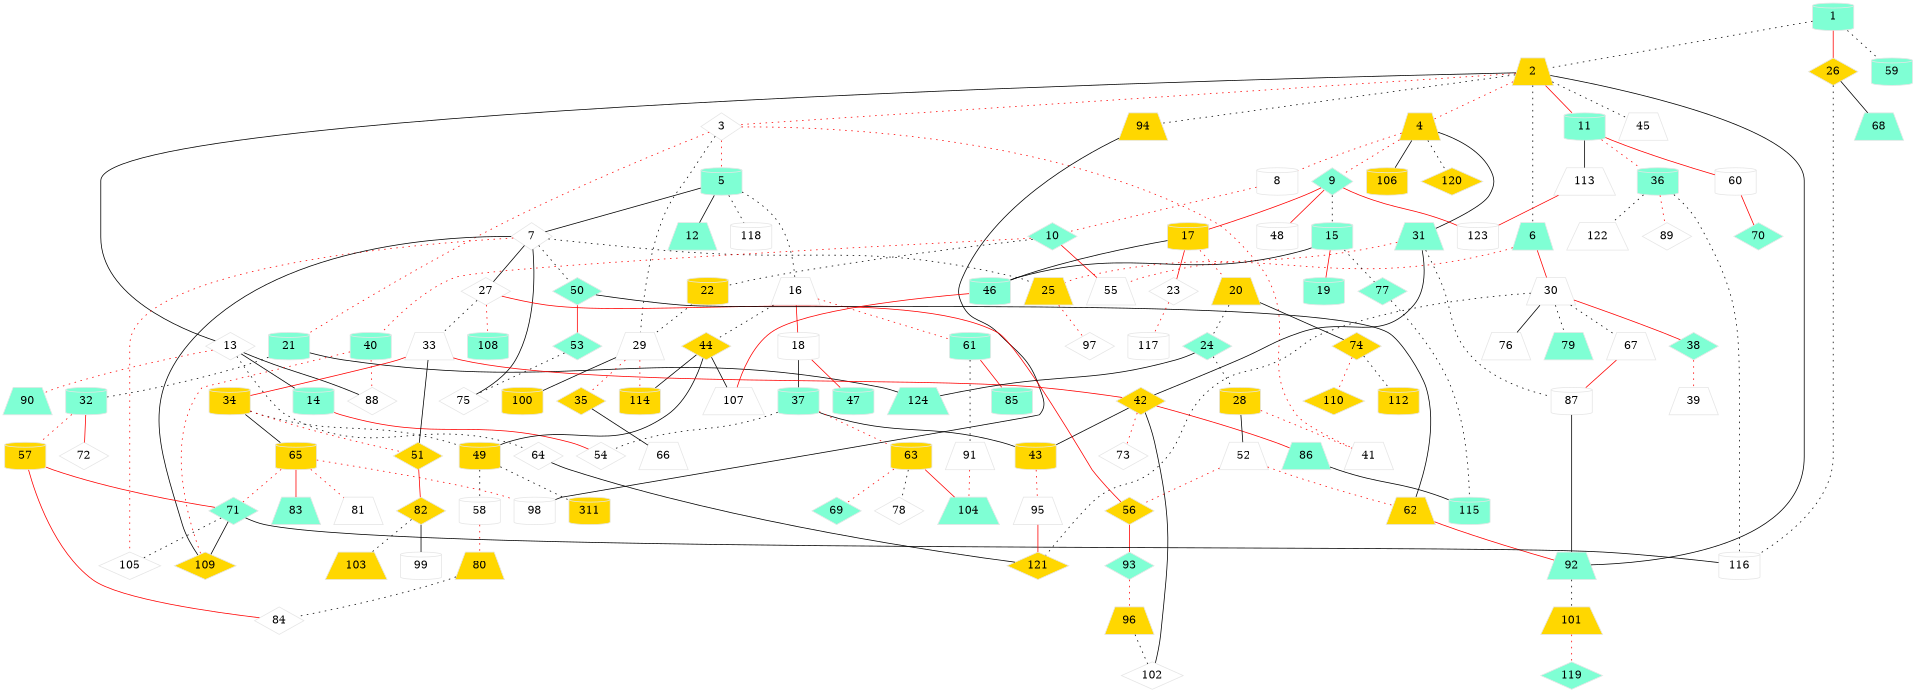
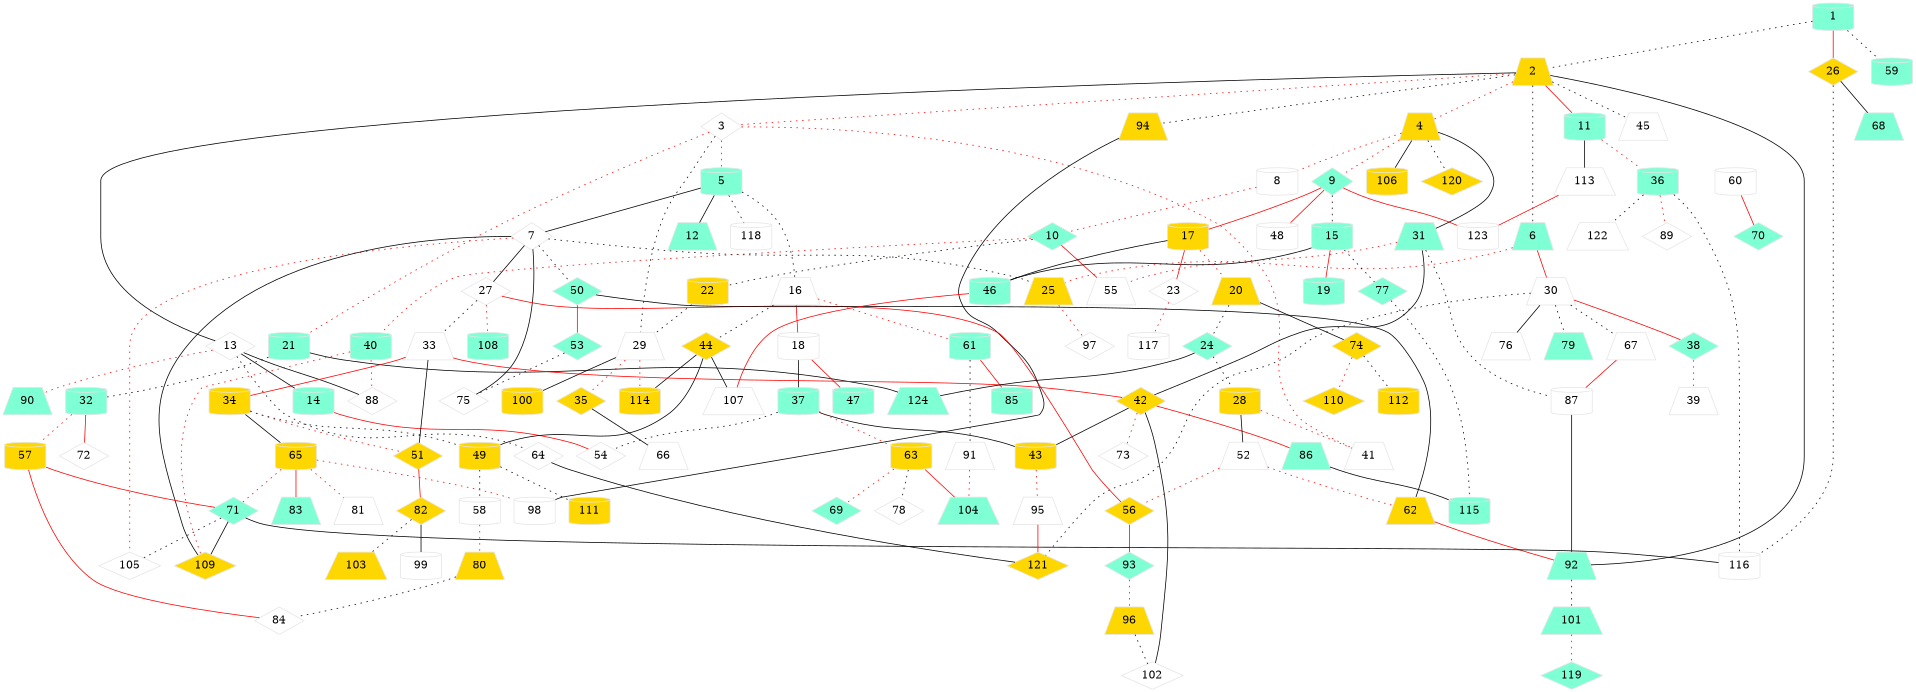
(1660, 158) -> none
(590, 511) -> (590, 511)
(1572, 621) -> (1572, 621)
